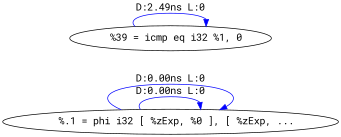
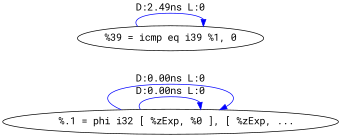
(171, 38) -> (171, 38)
